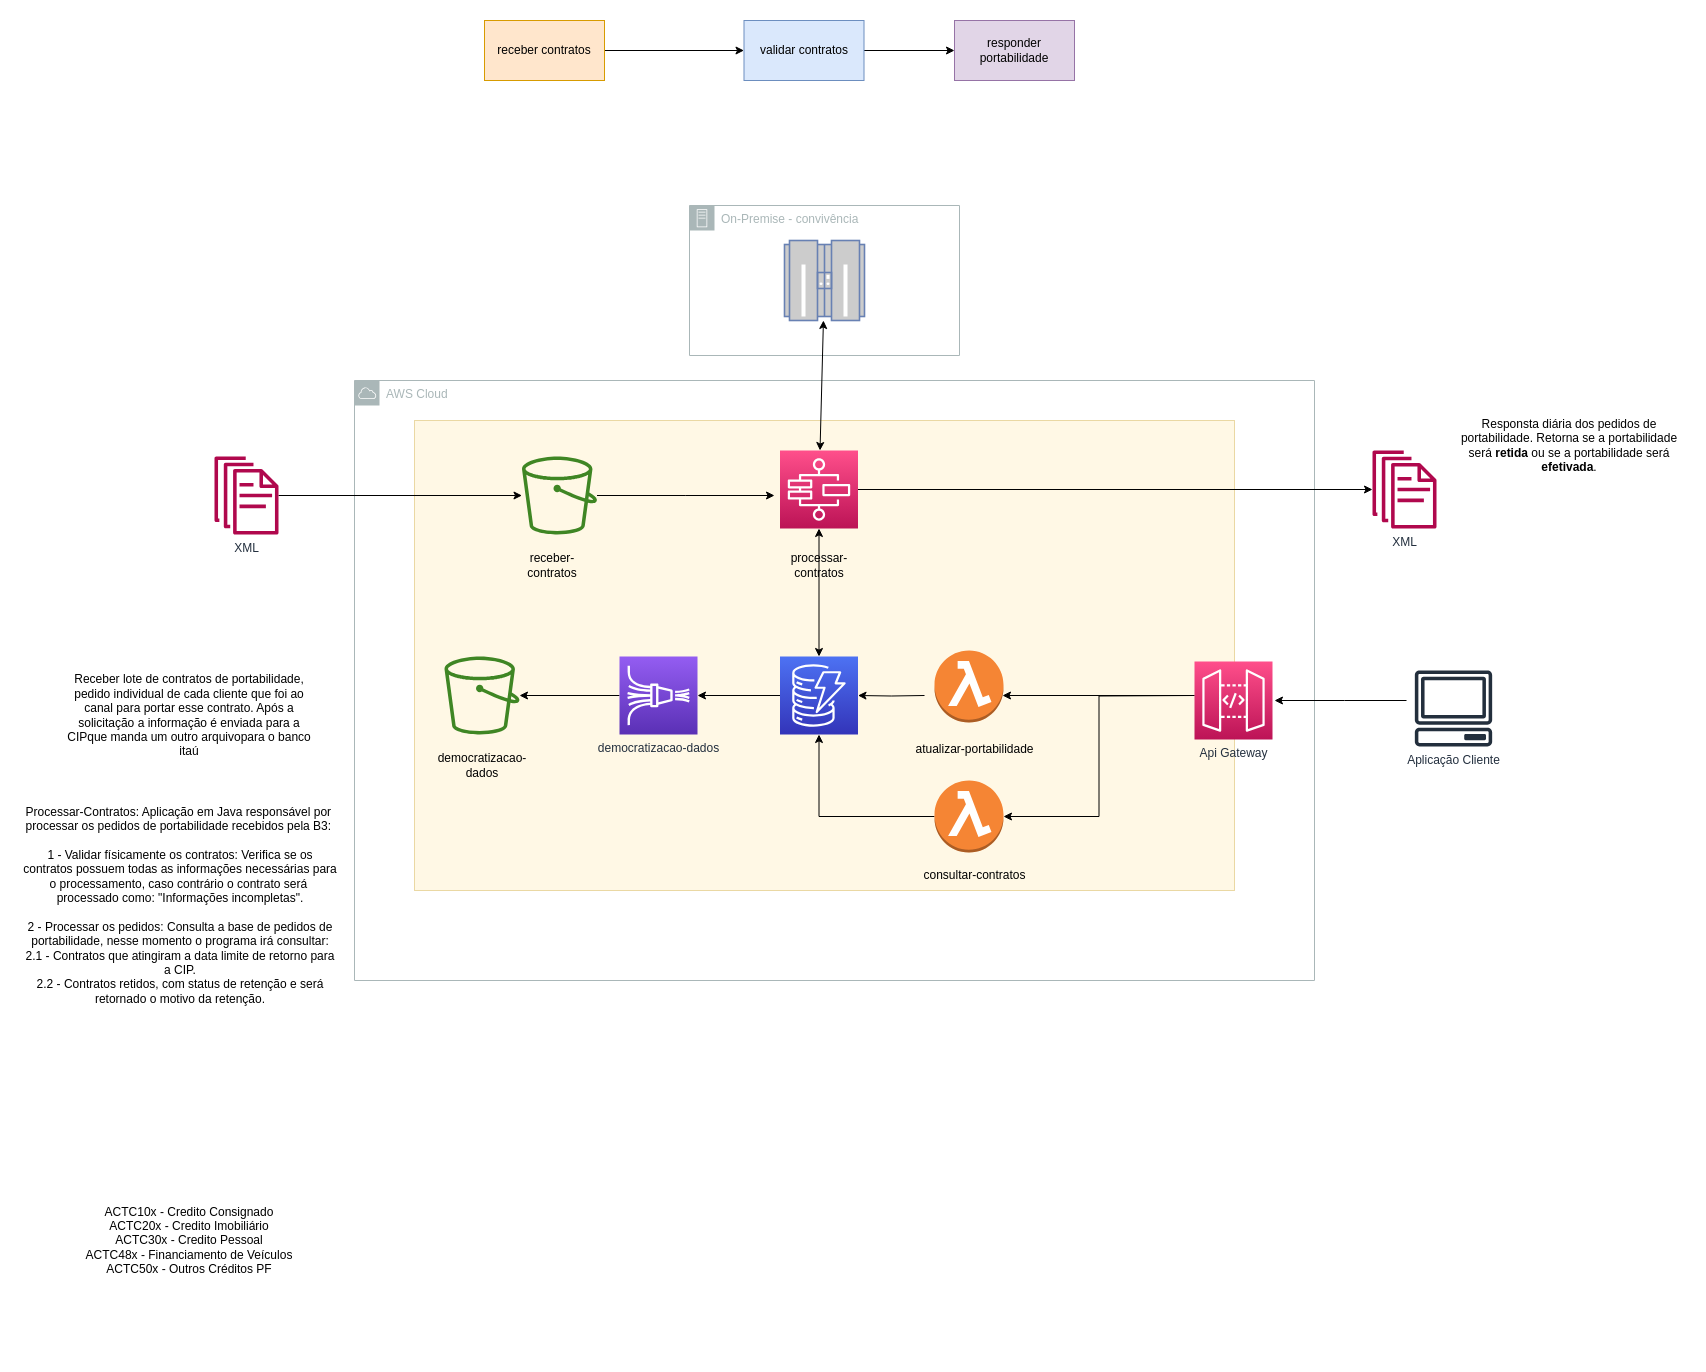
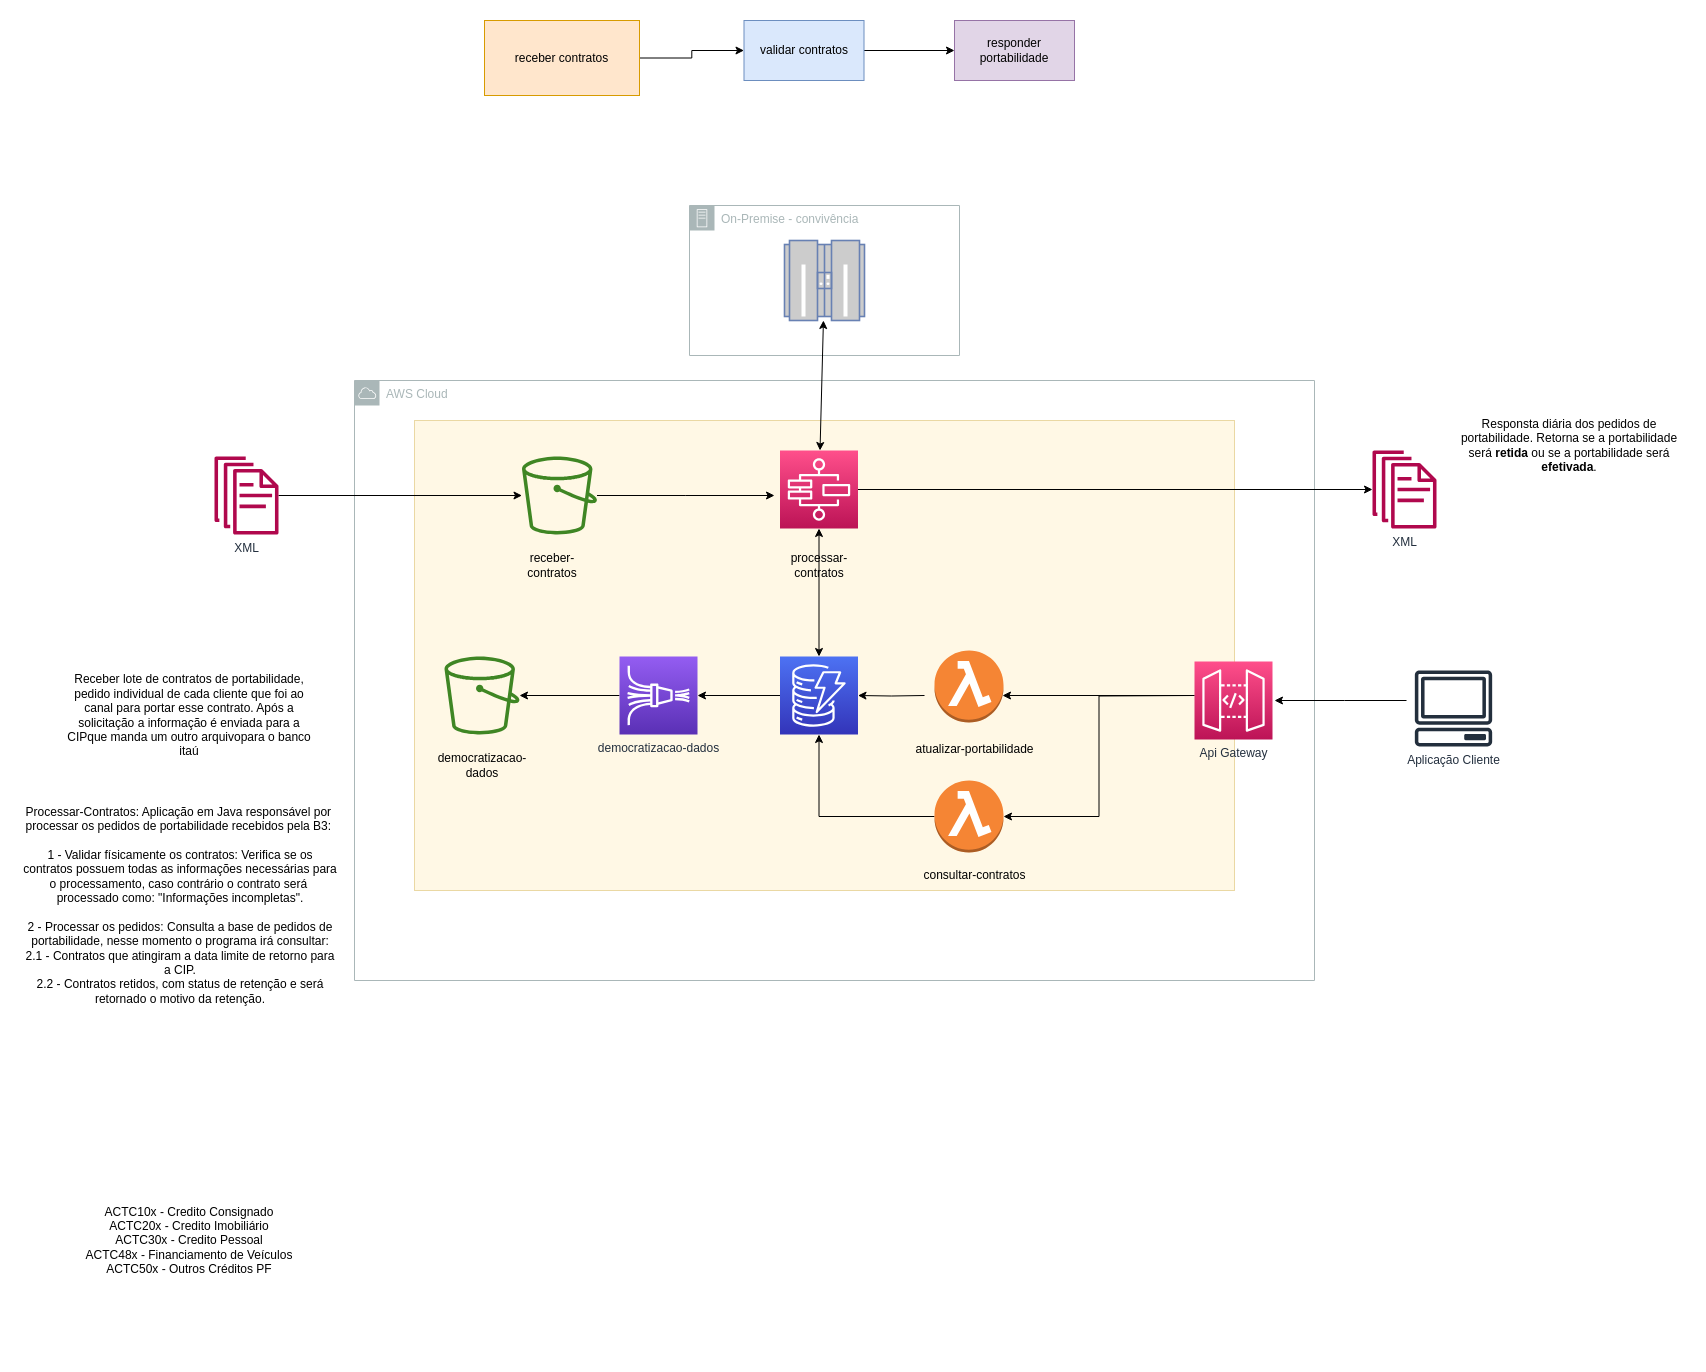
(545, 51) -> (562, 58)
